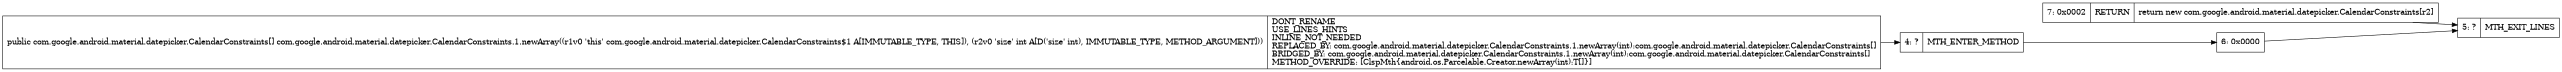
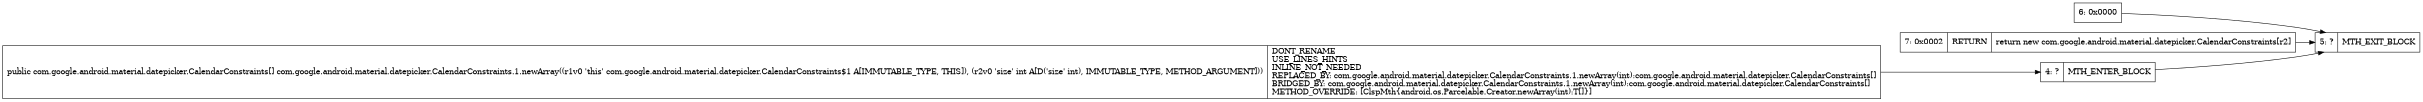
(2520, 28) -> (2379, 42)
(1973, 42) -> (2109, 72)
(2117, 42) -> (2237, 64)
